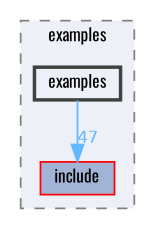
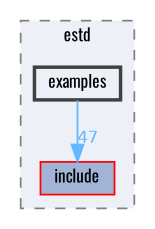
(78, 37) -> (78, 37)
